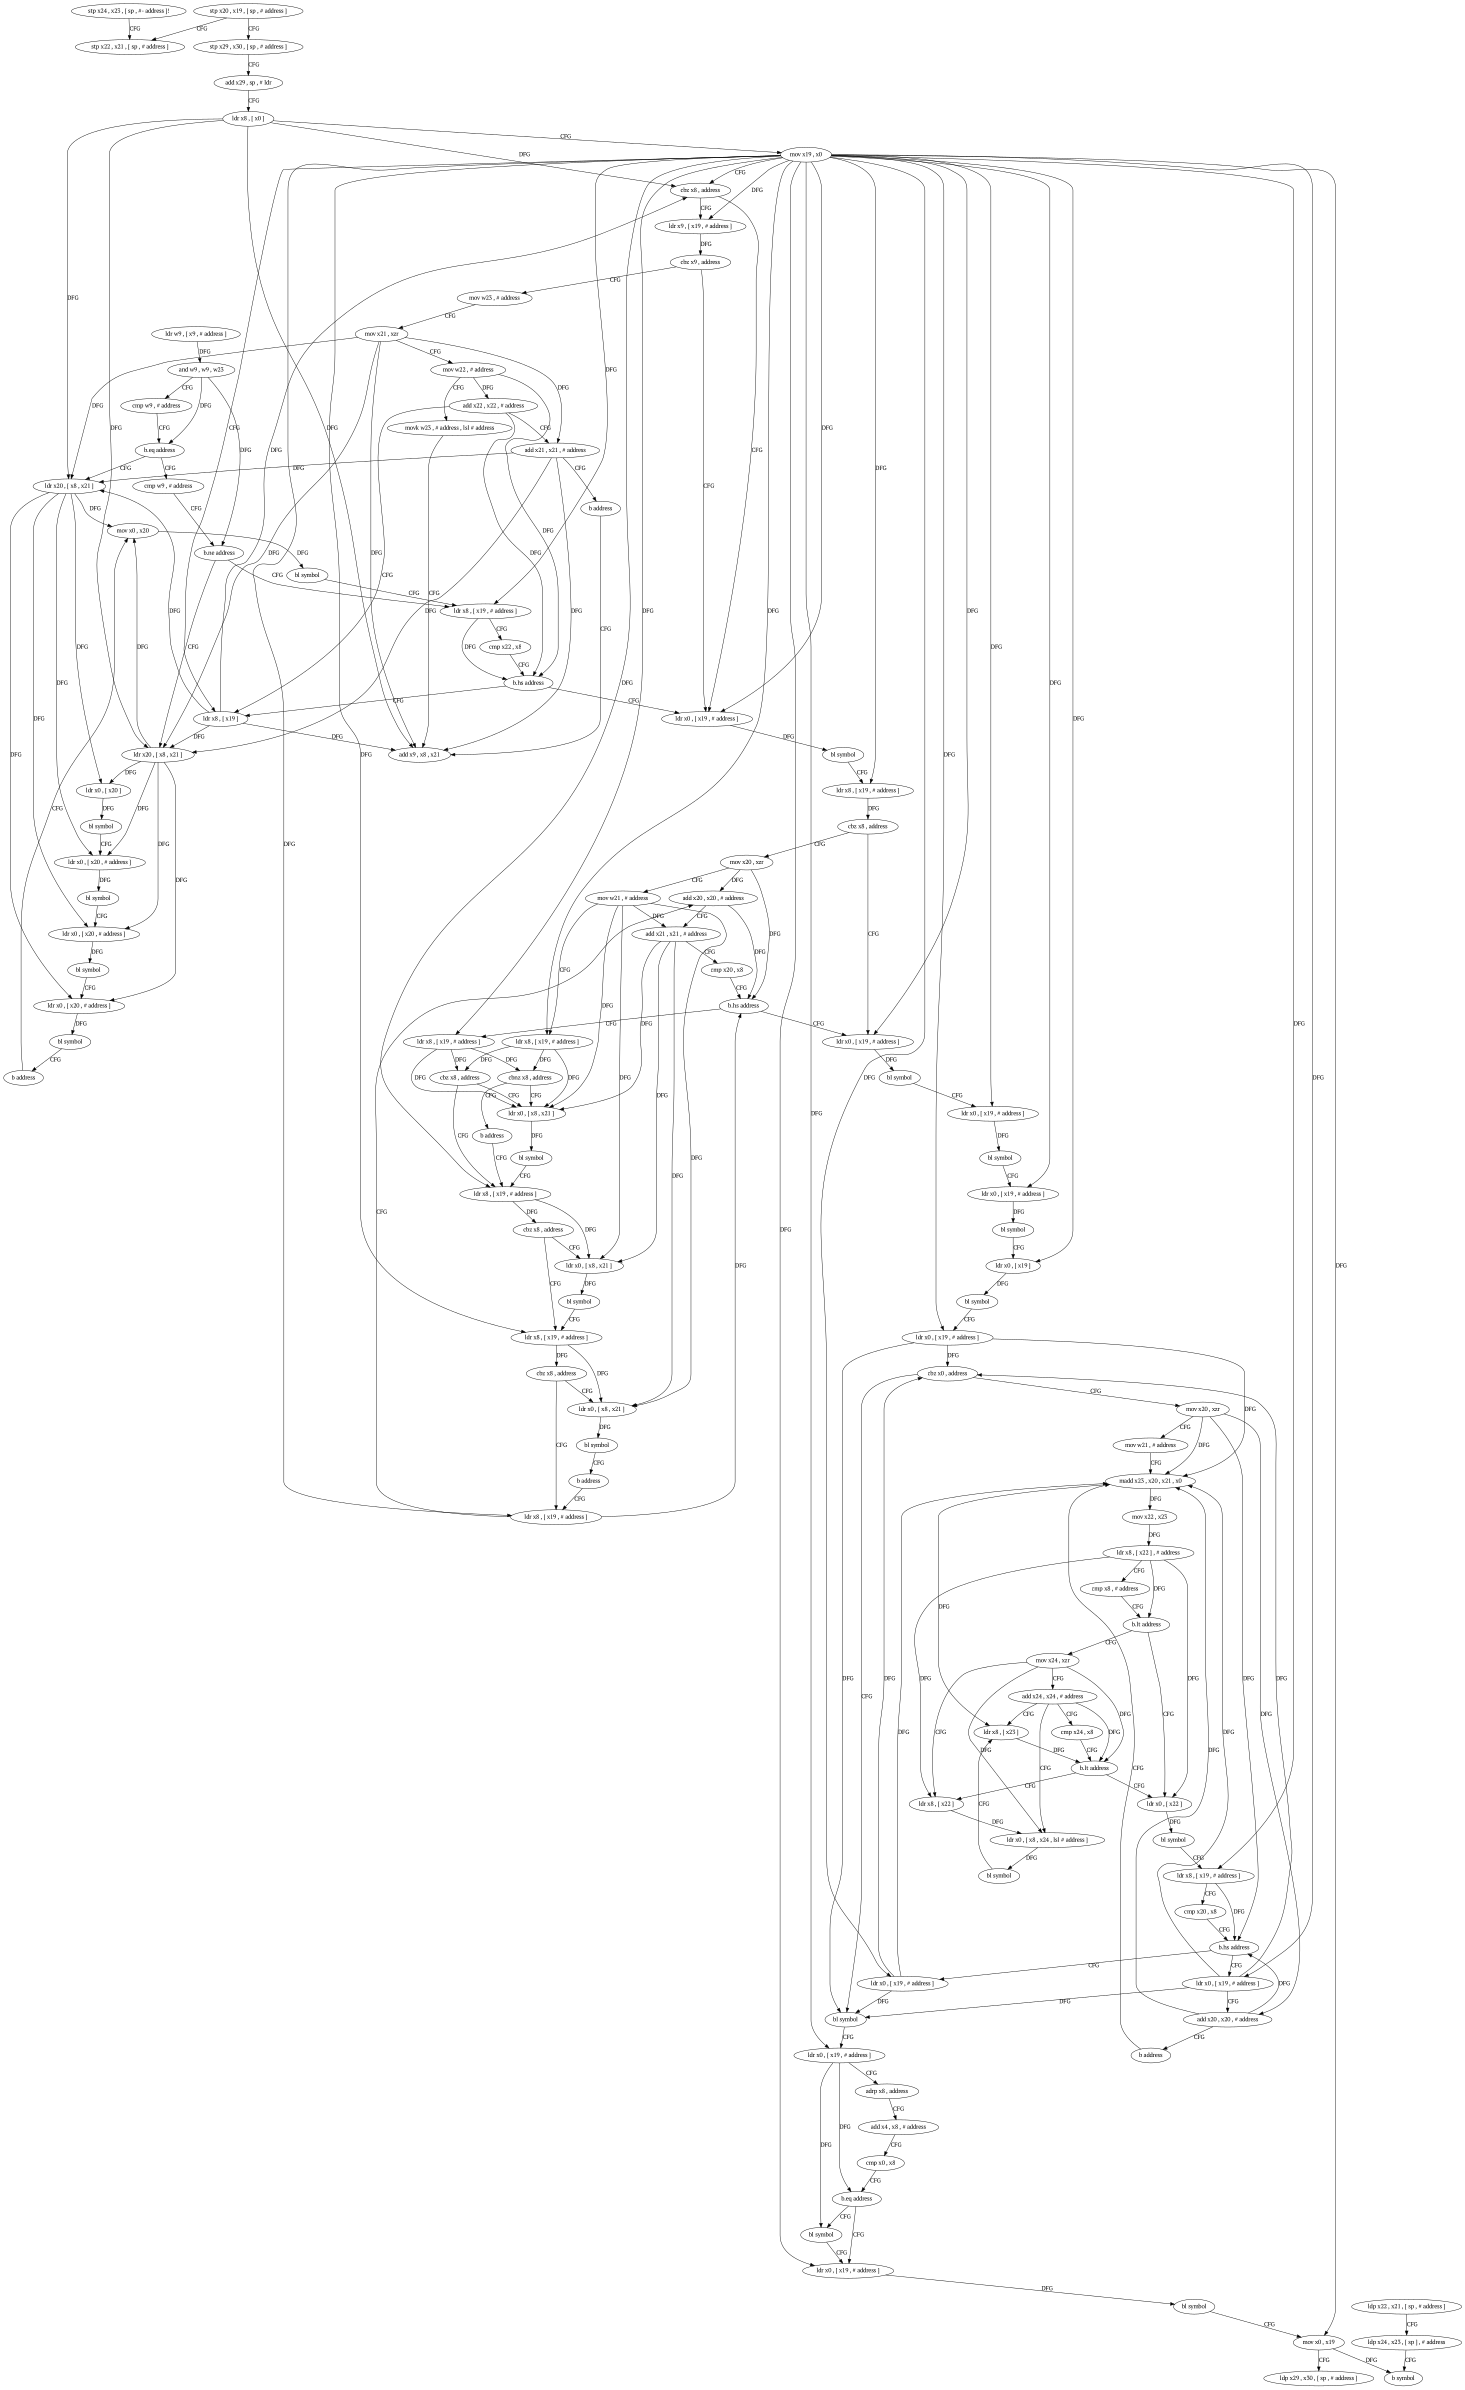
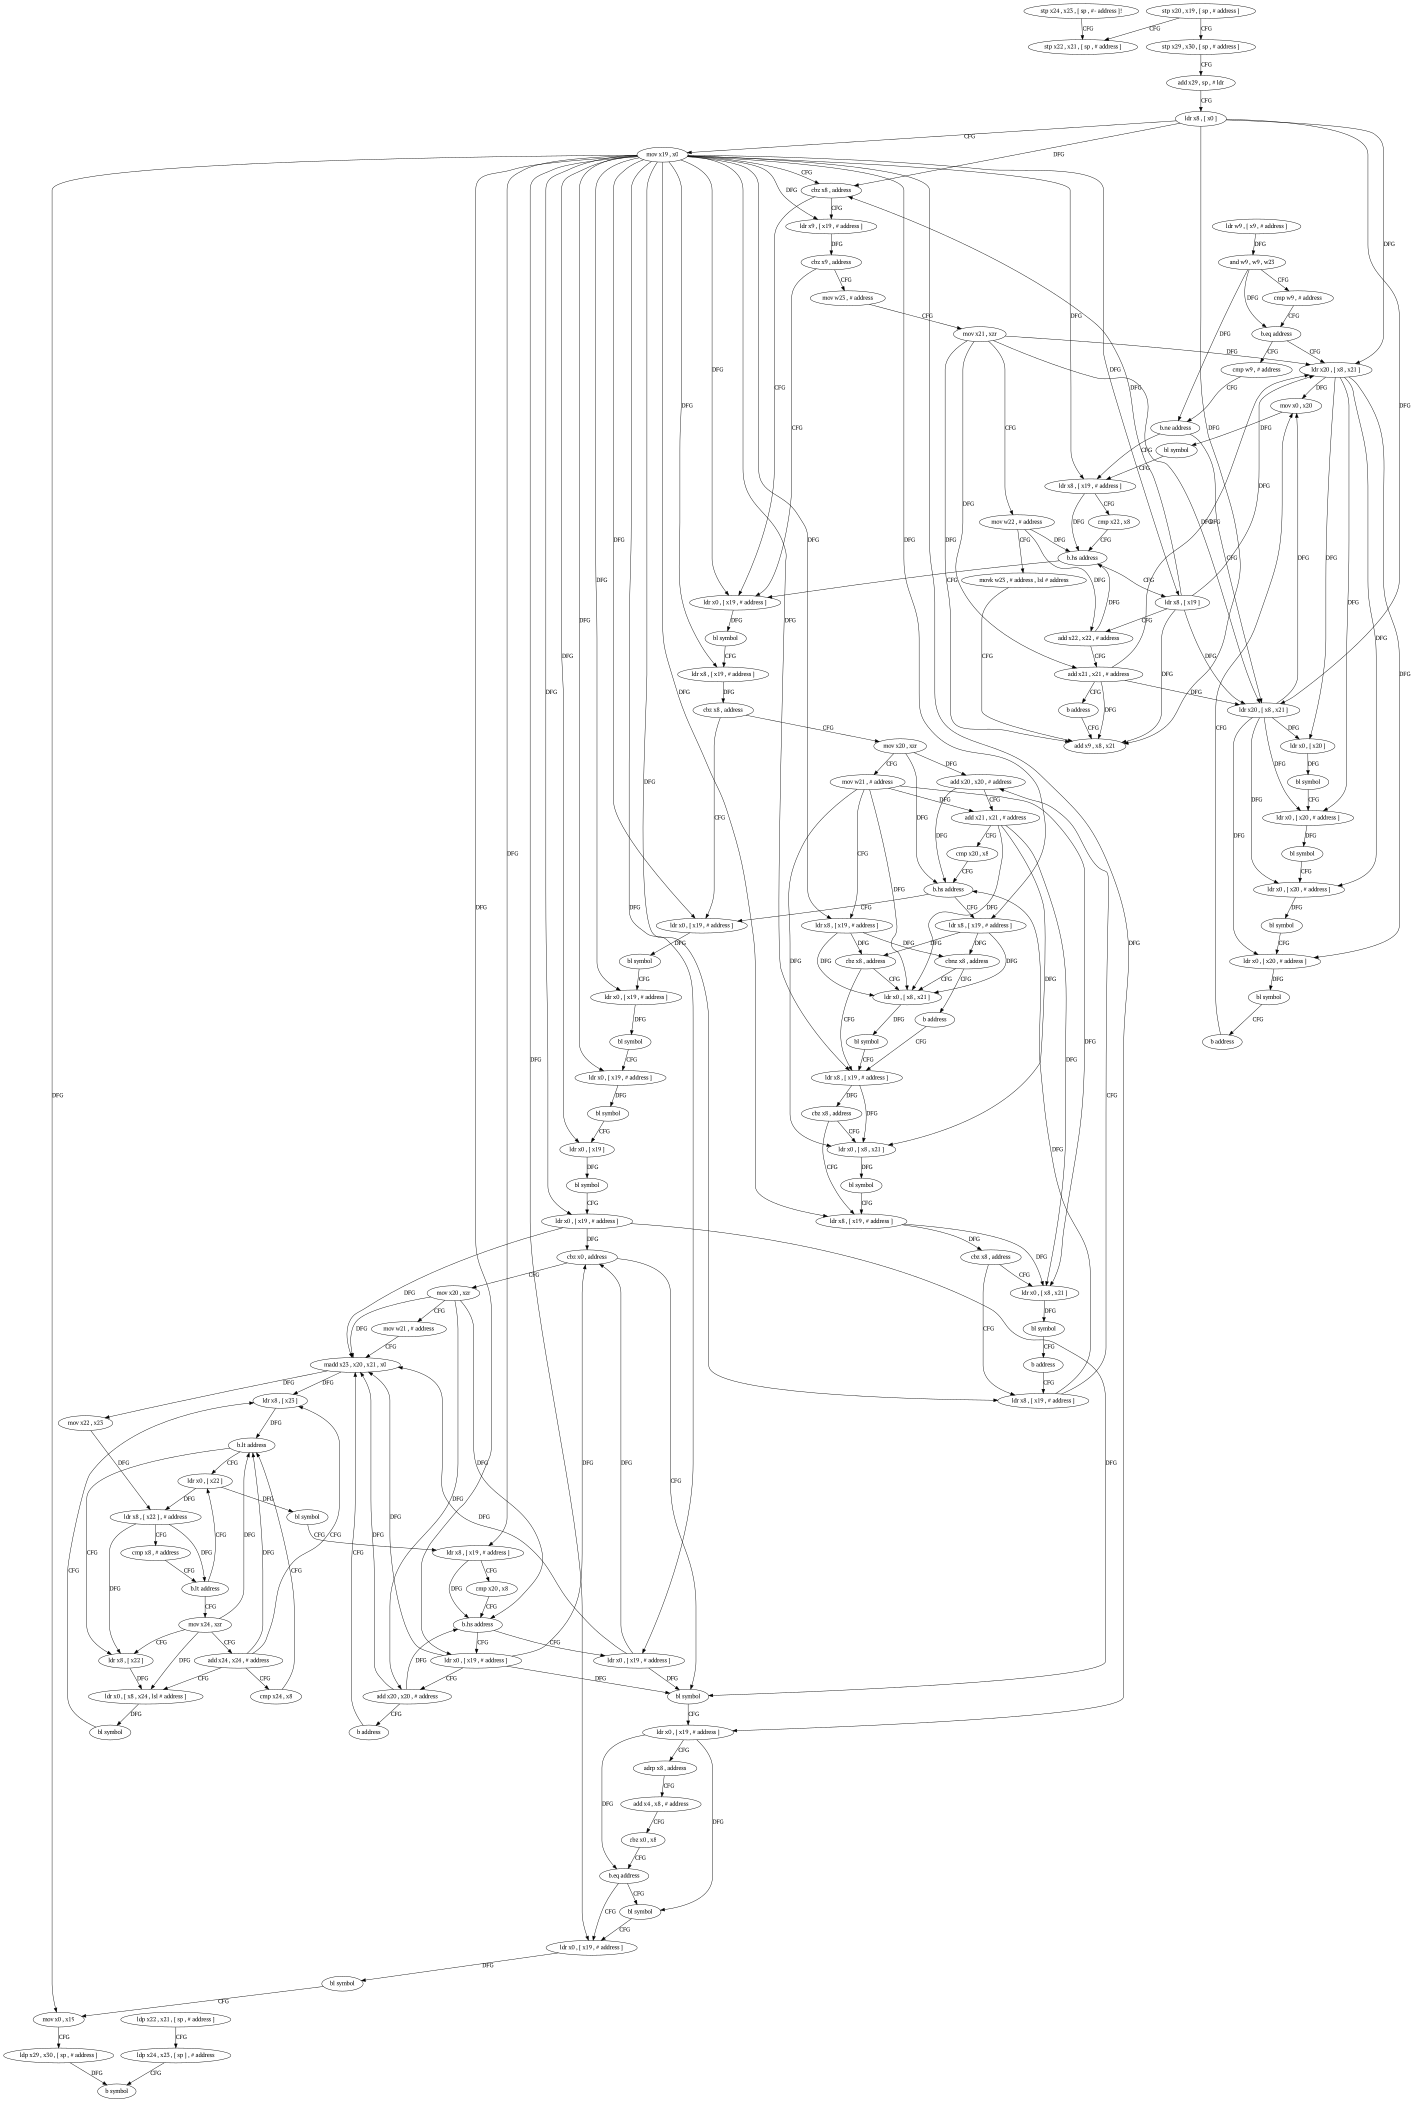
(235, 428) -> (1115, 370)
(383, 566) -> (1138, 620)
(1188, 1674) -> (182, 1498)
(881, 2163) -> (643, 1840)
(1360, 2360) -> (87, 2073)
